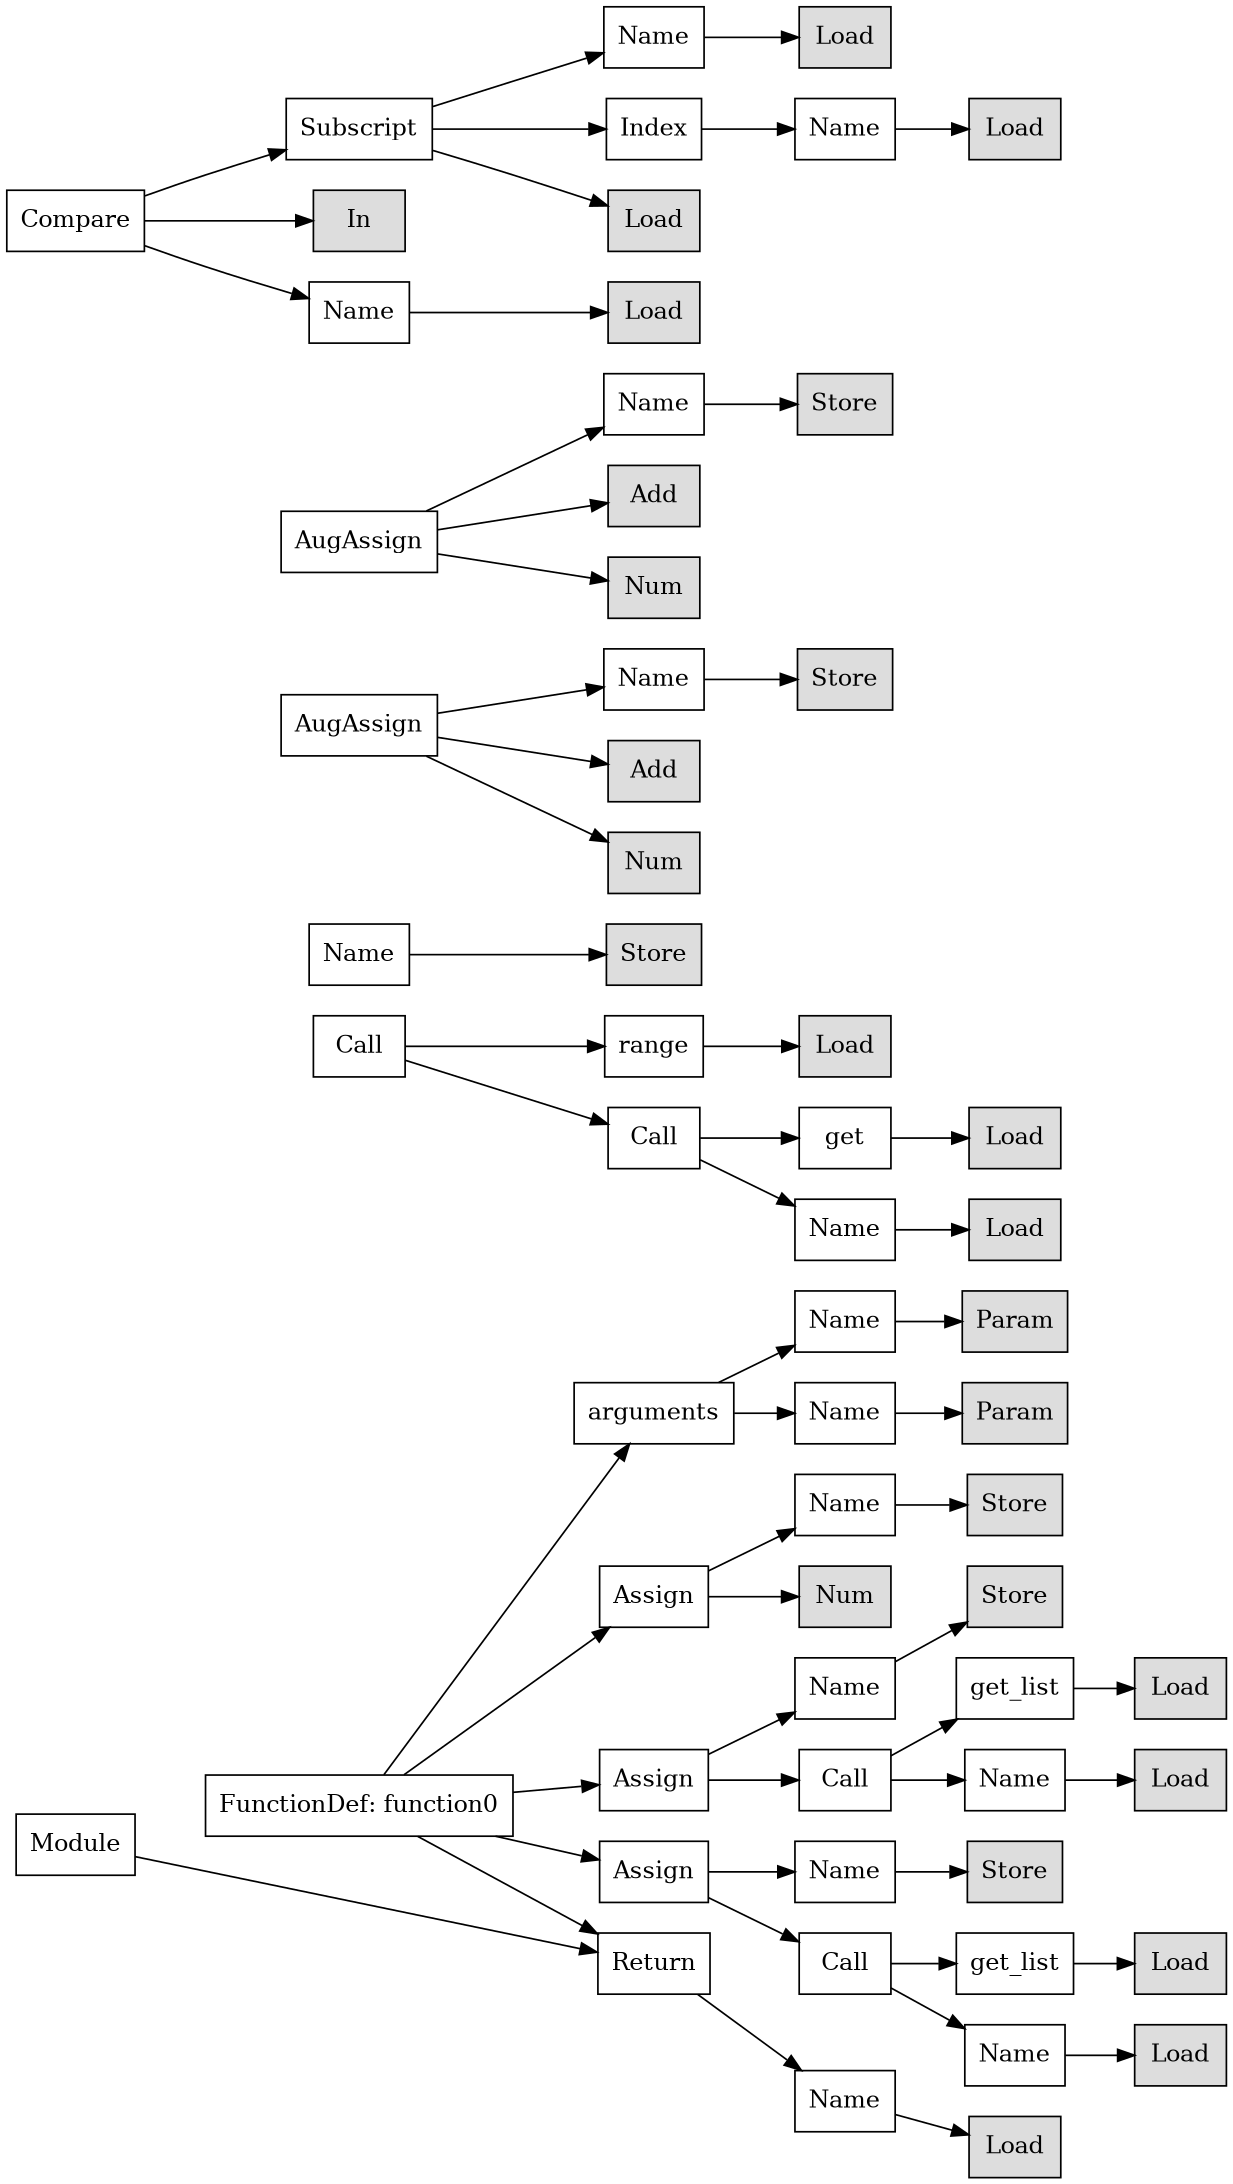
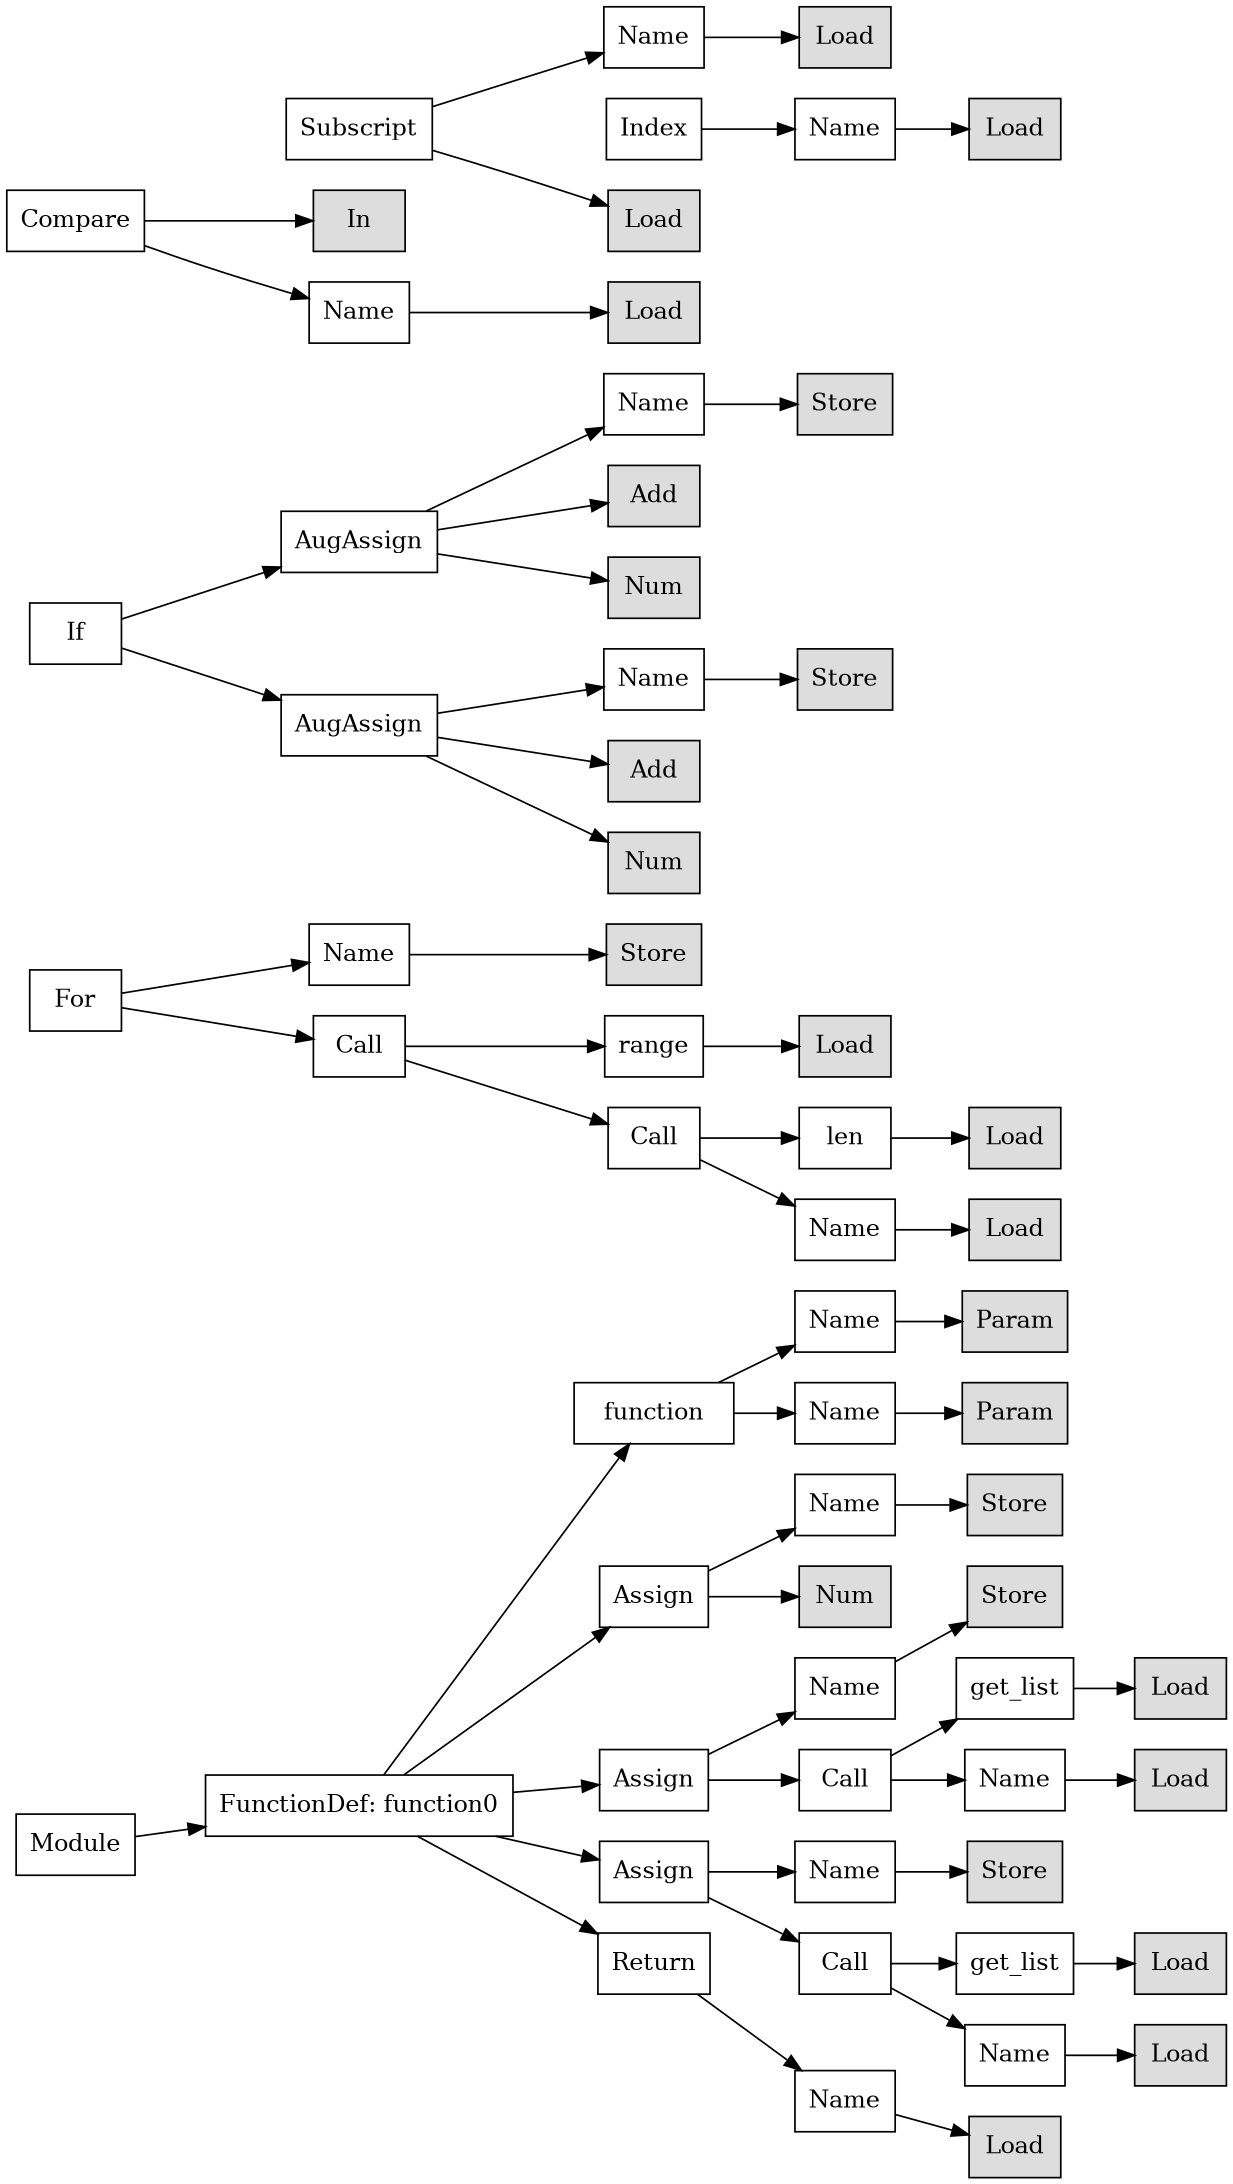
(511, 129) -> none
(207, 174) -> none
none -> (76, 634)
none -> (76, 1000)
(845, 1138) -> (845, 1138)
(654, 1413) -> (654, 1413)
(358, 1903) -> (162, 1833)
